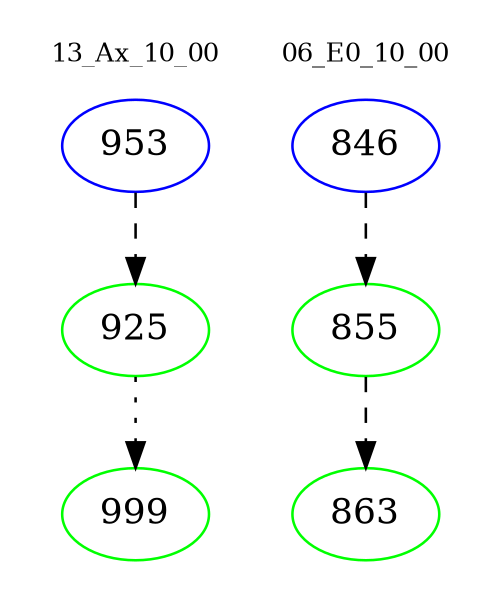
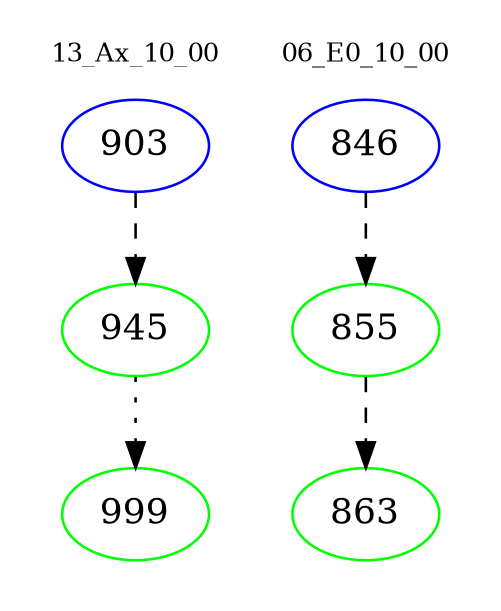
(136, 146) -> (136, 146)
(136, 330) -> (136, 330)
